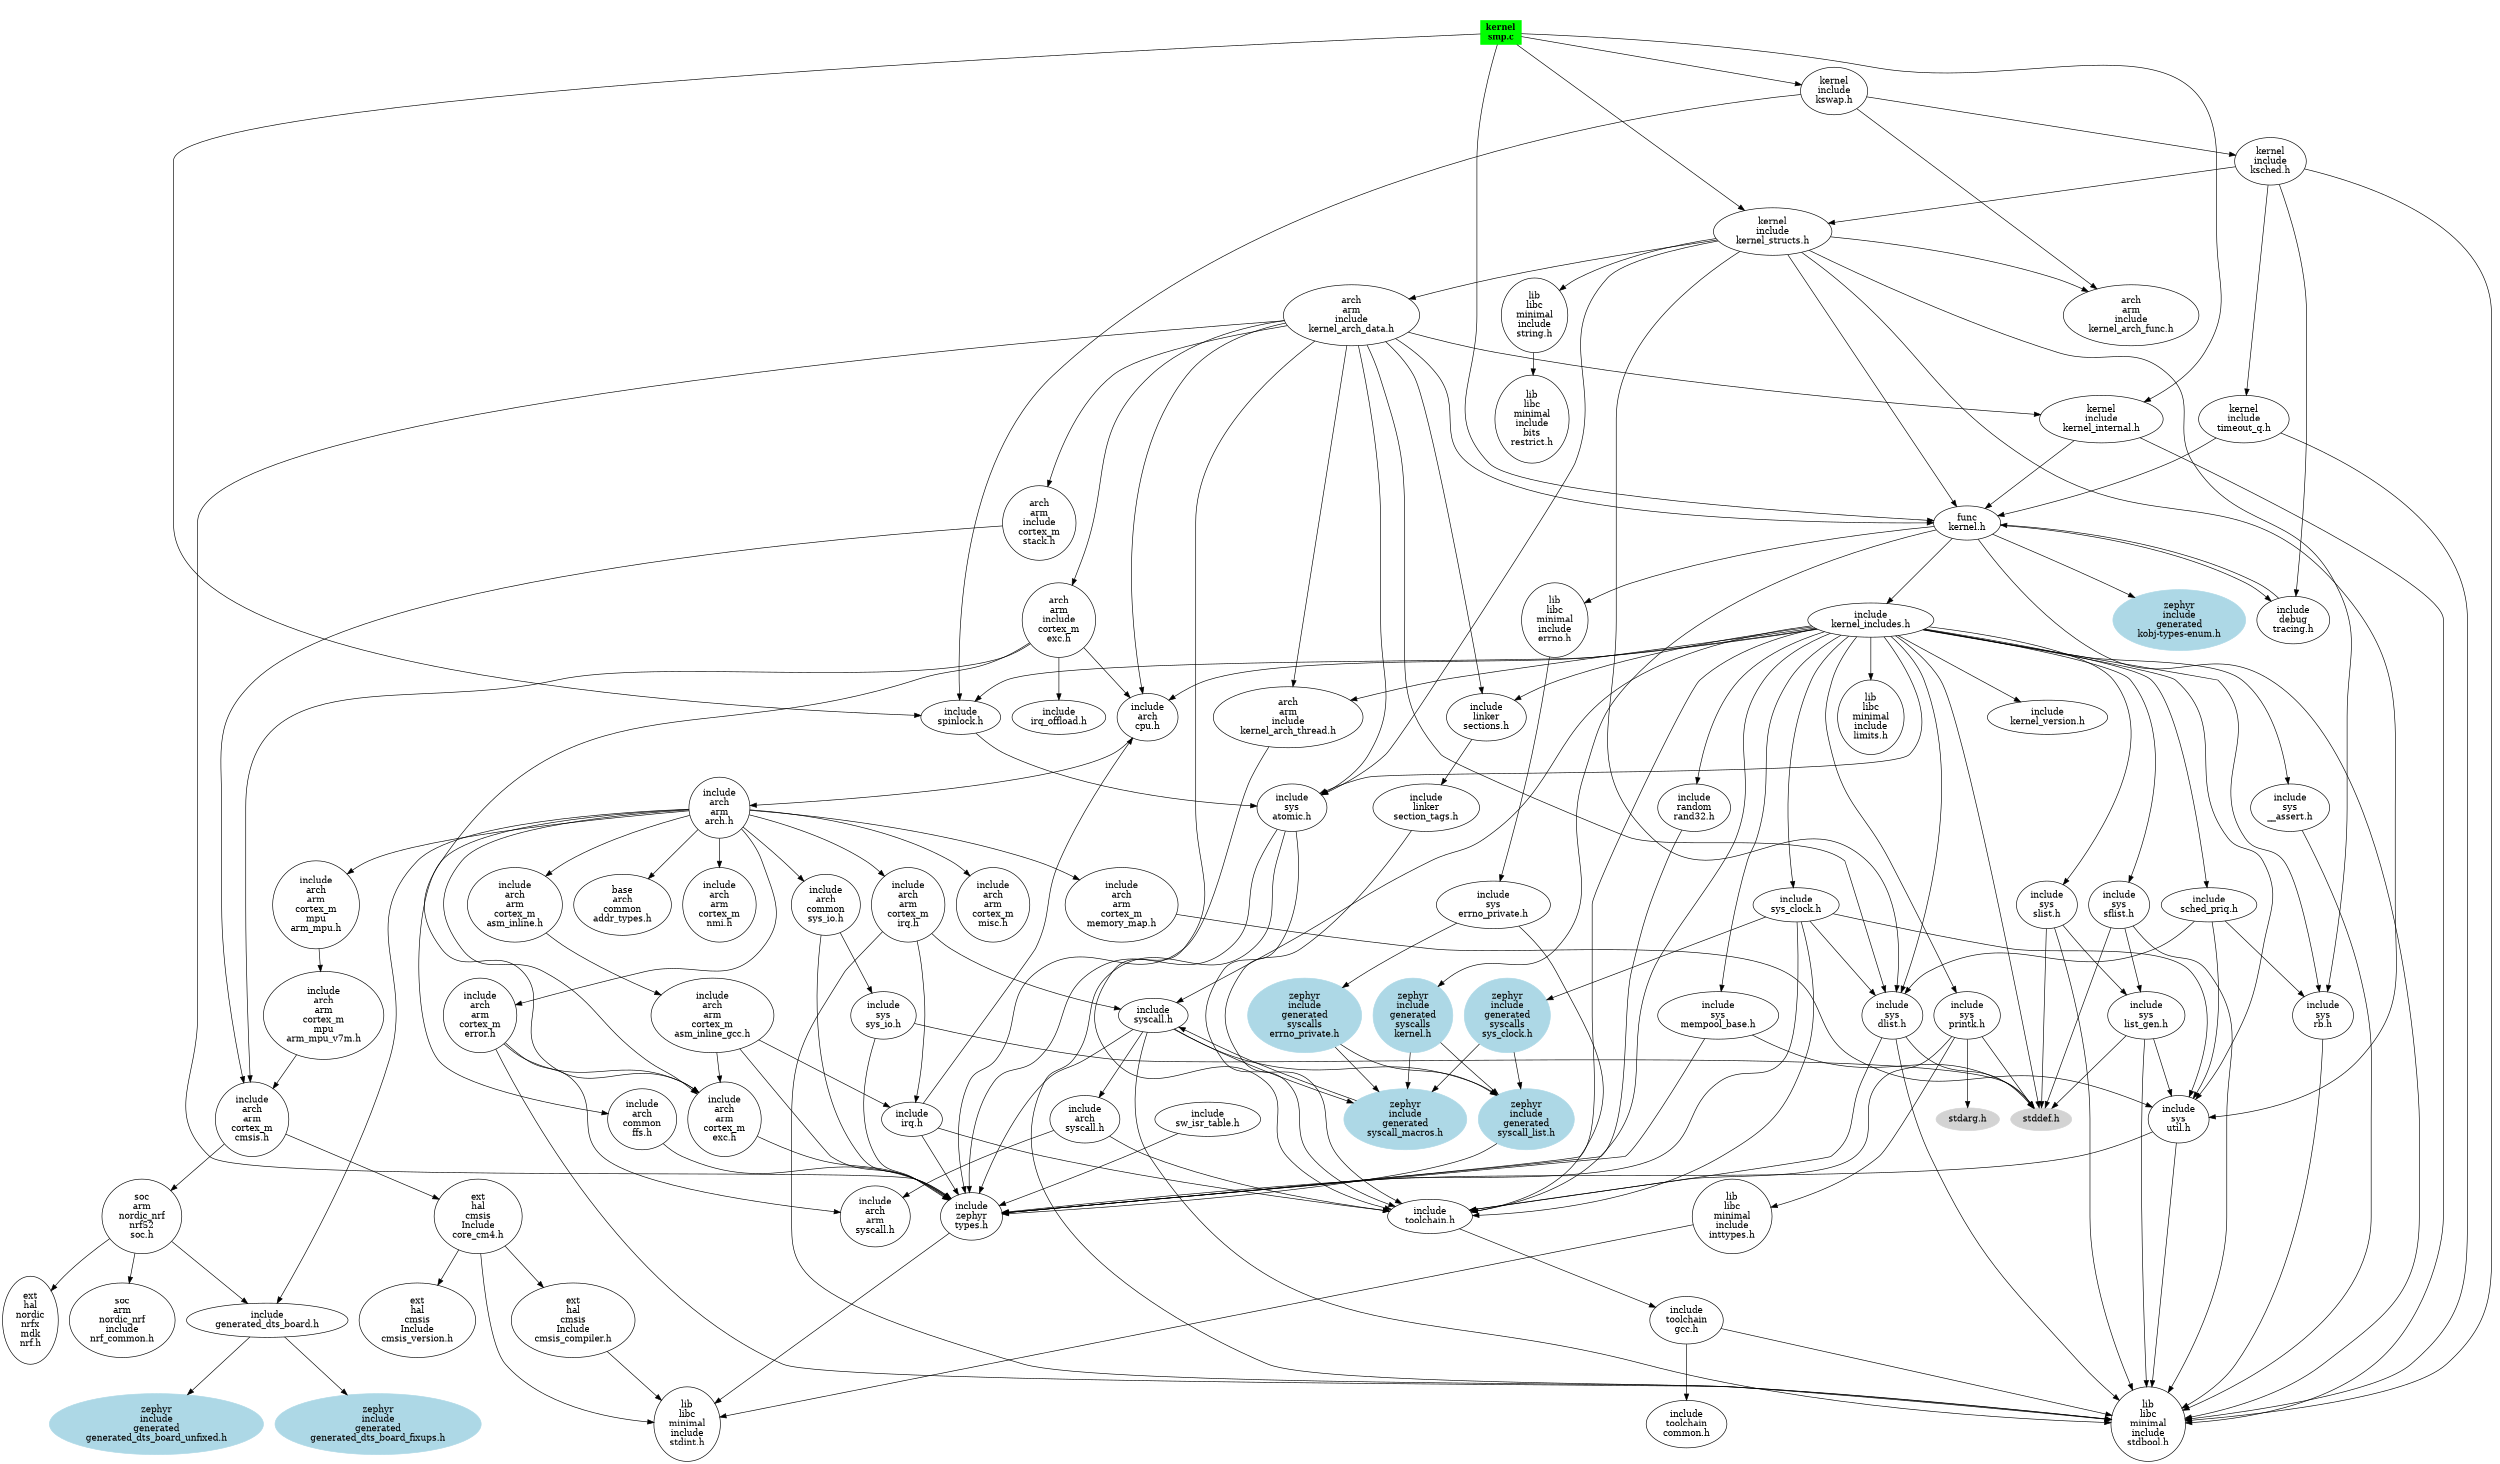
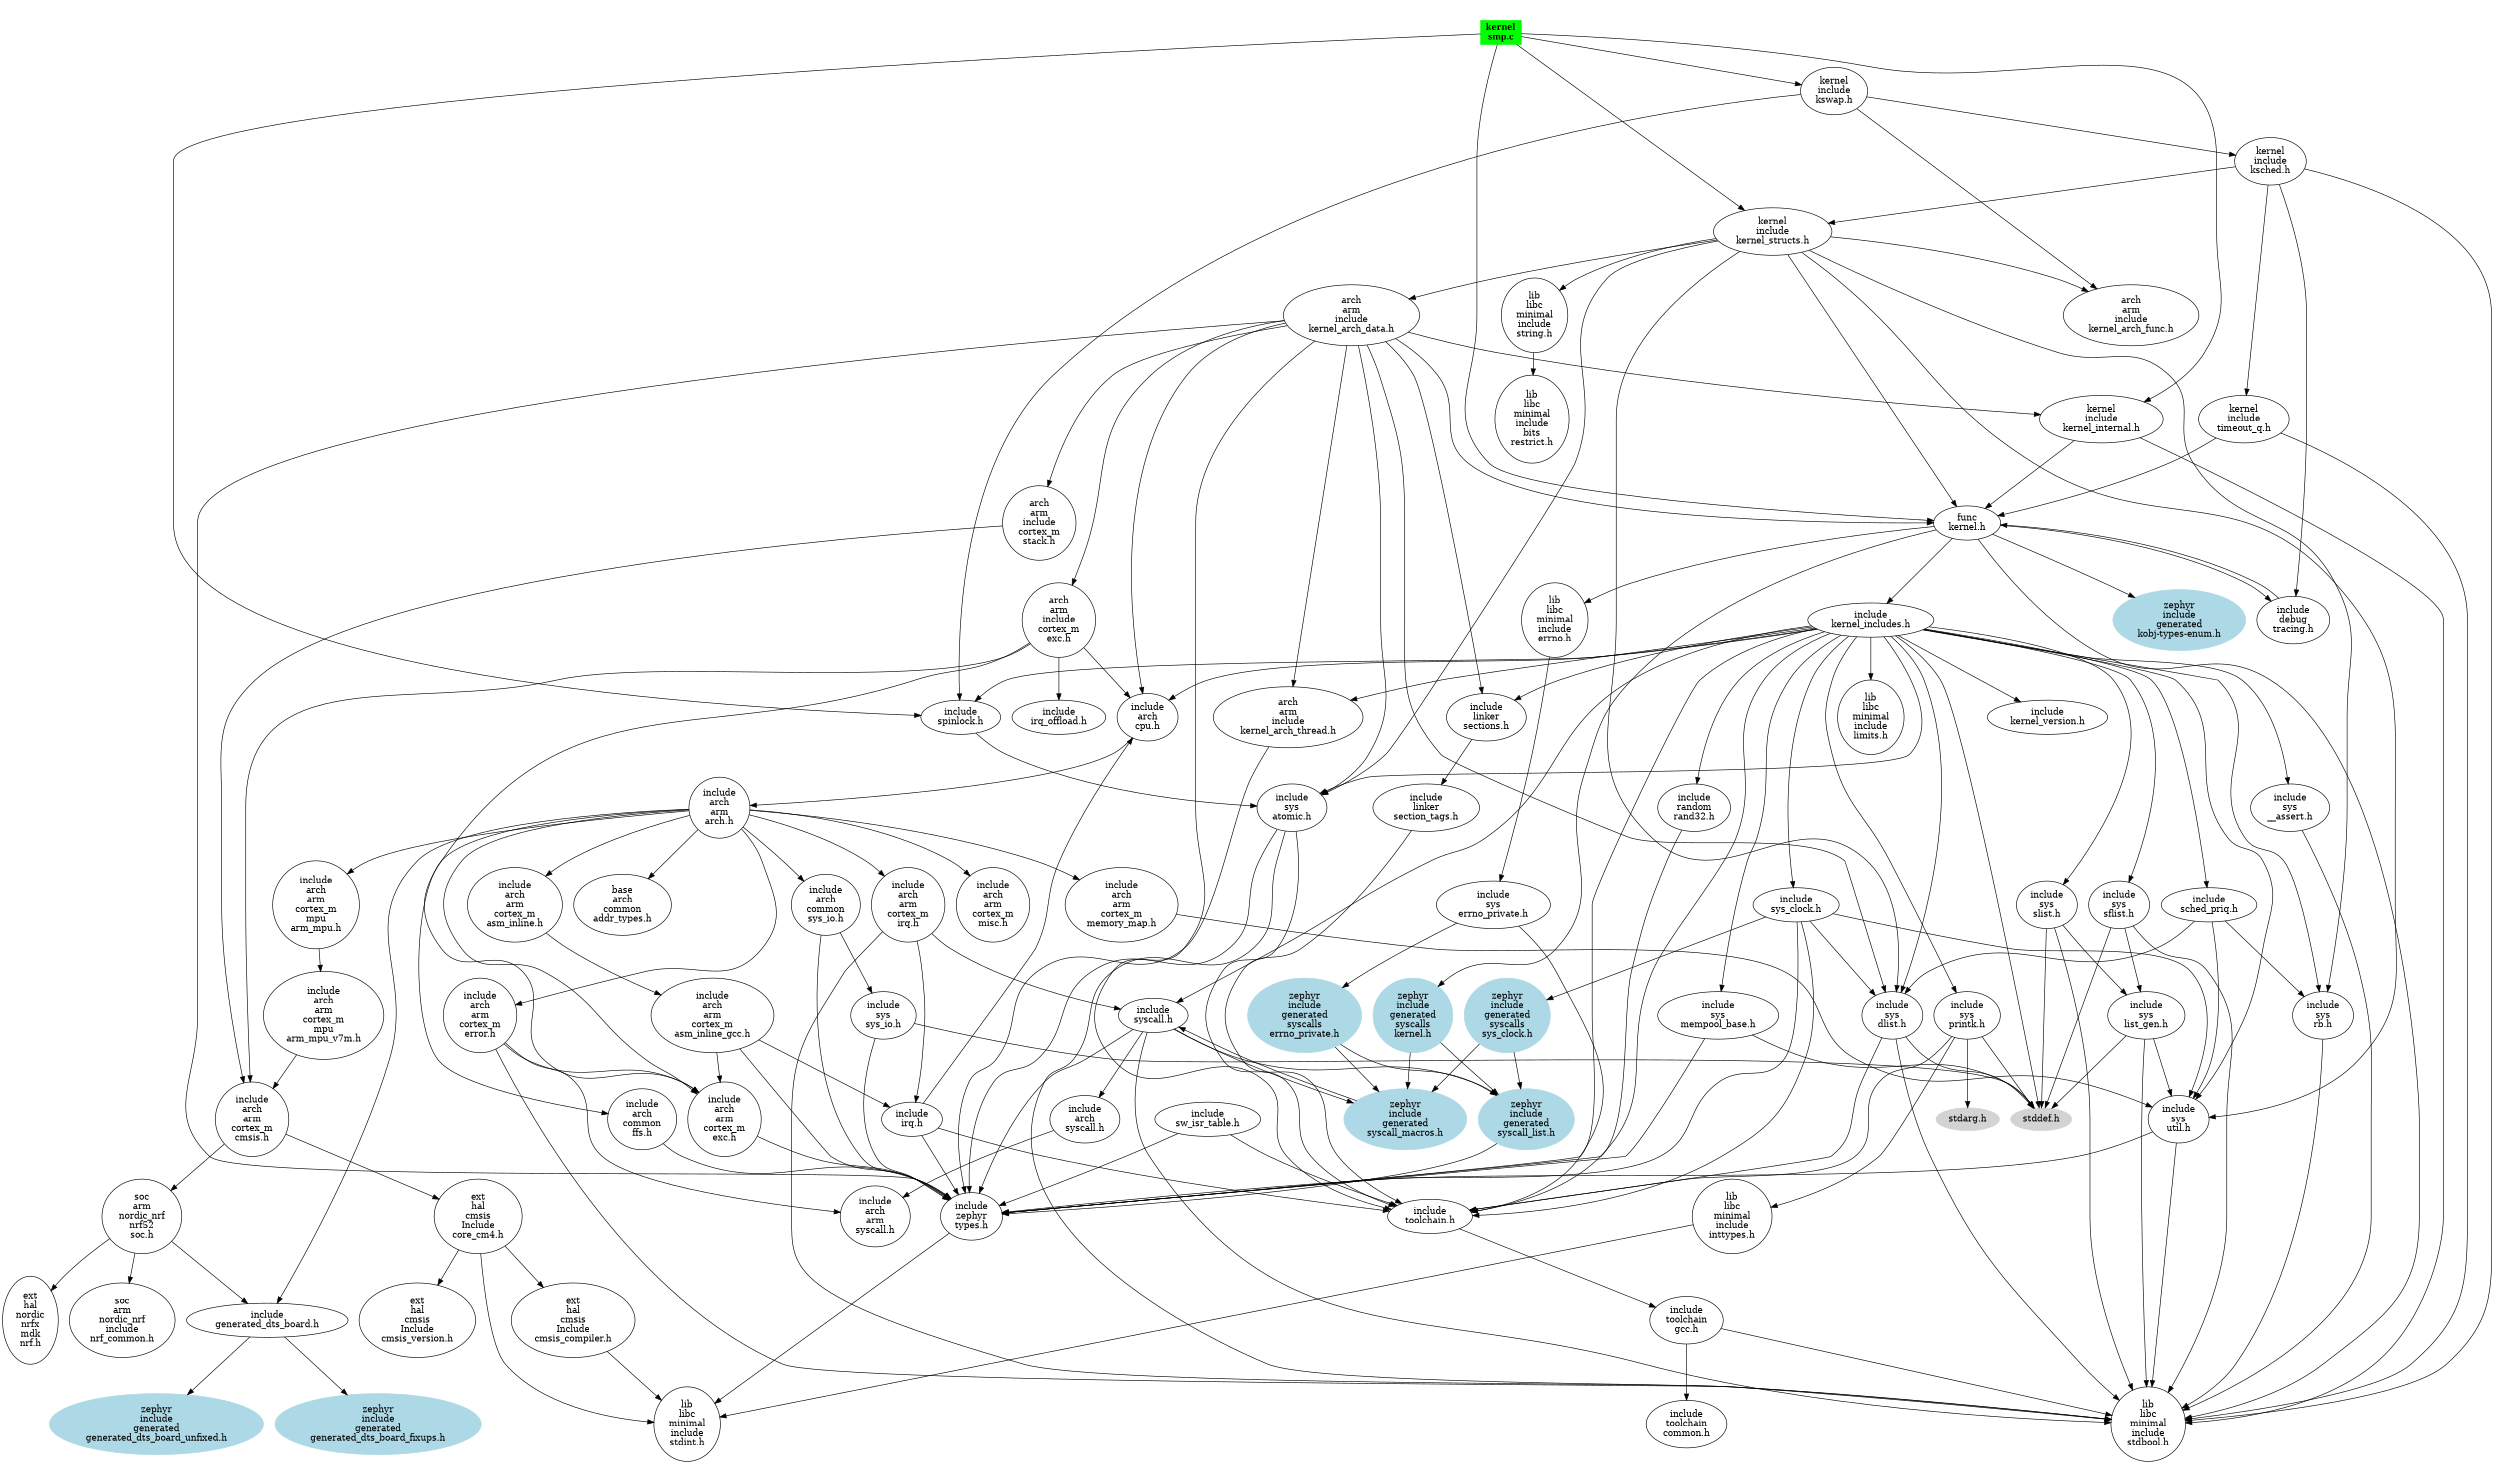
(719, 905) -> none
(1243, 1185) -> (1321, 1179)
